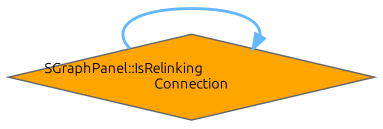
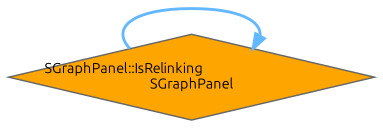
(192, 77) -> (192, 77)
